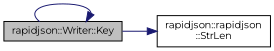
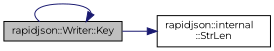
(214, 31) -> (214, 31)
